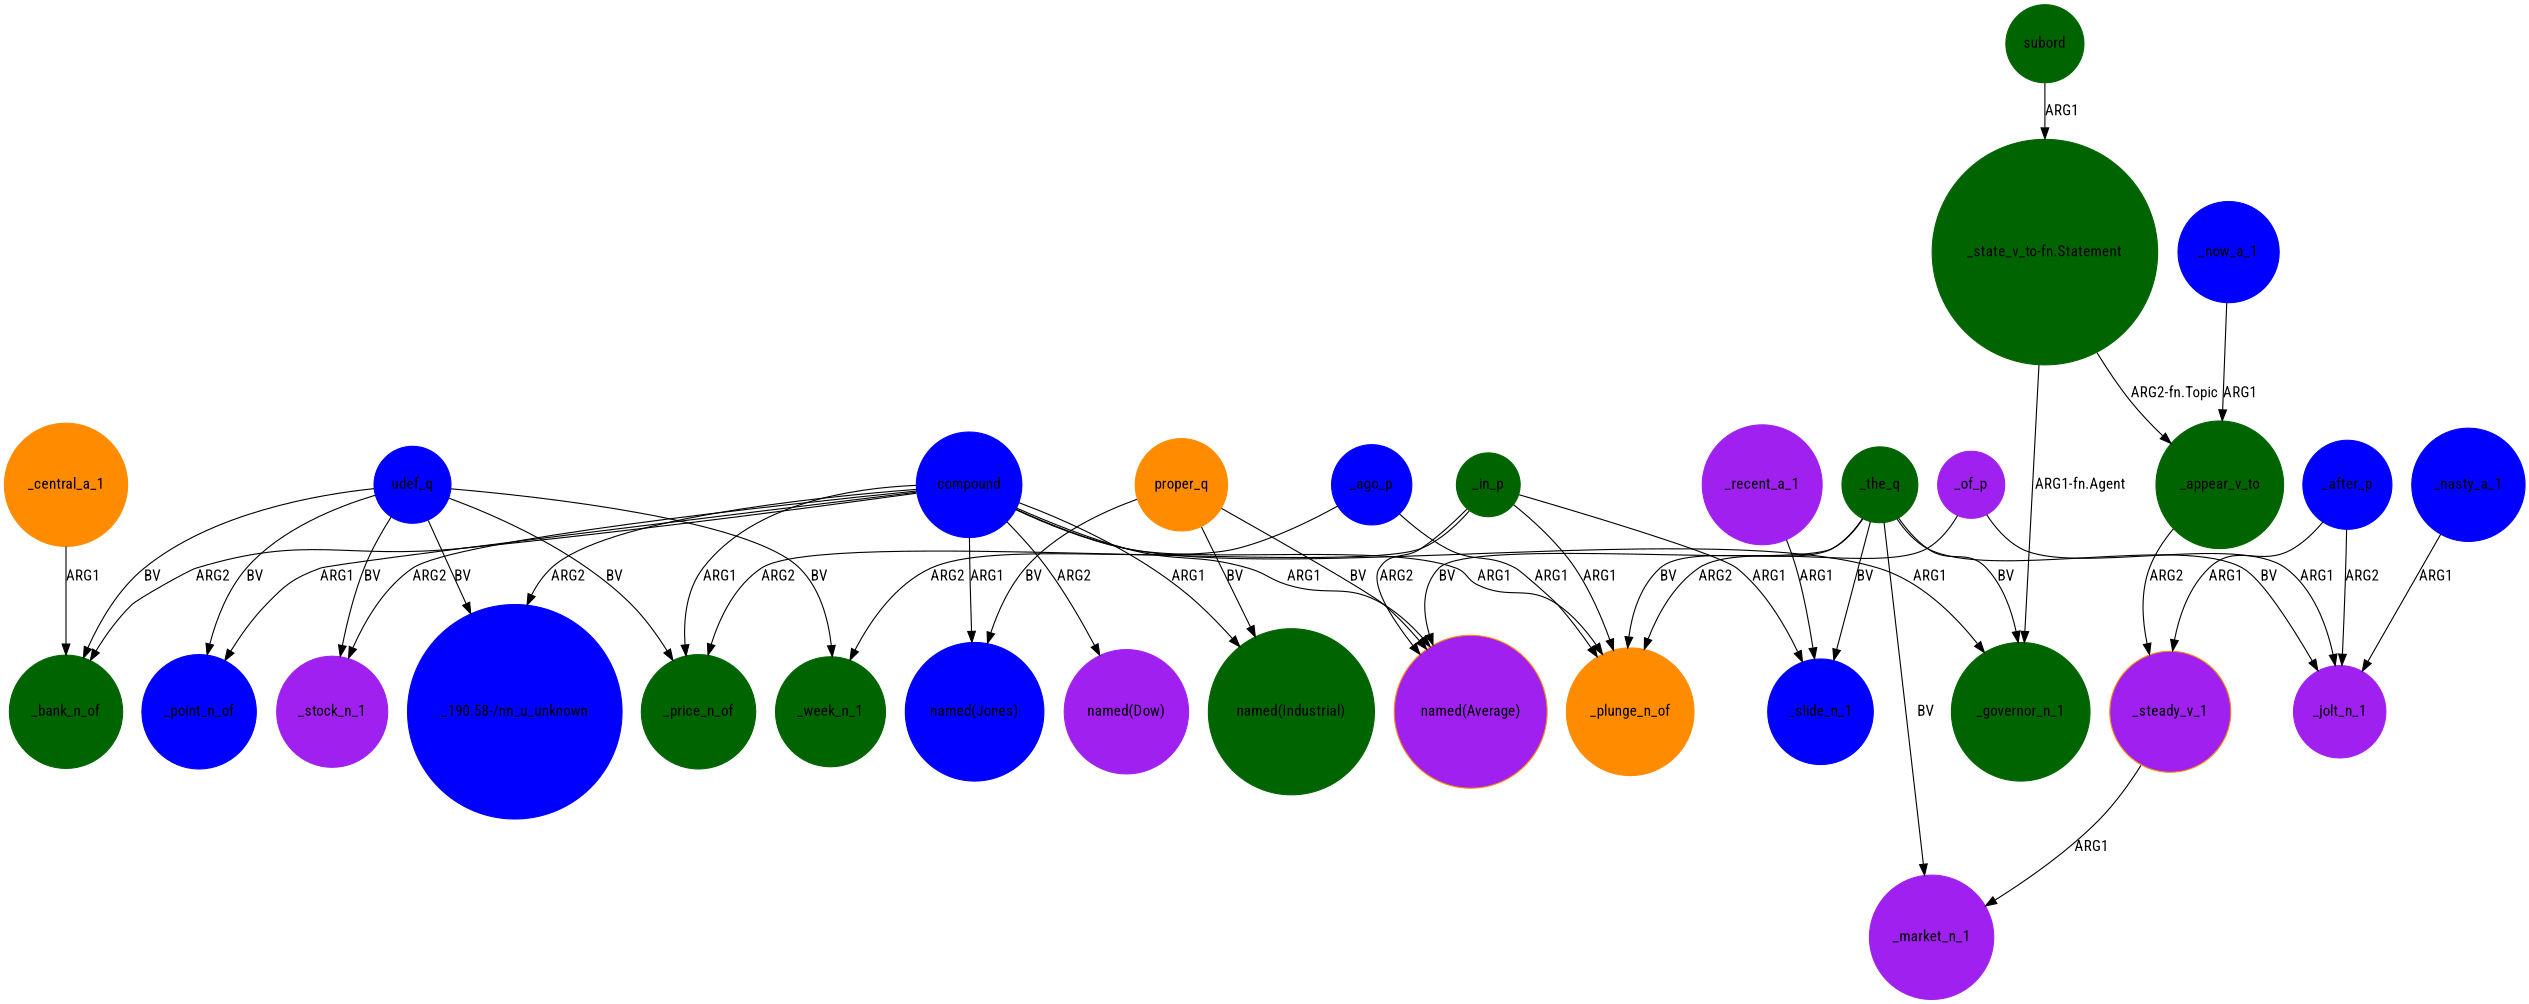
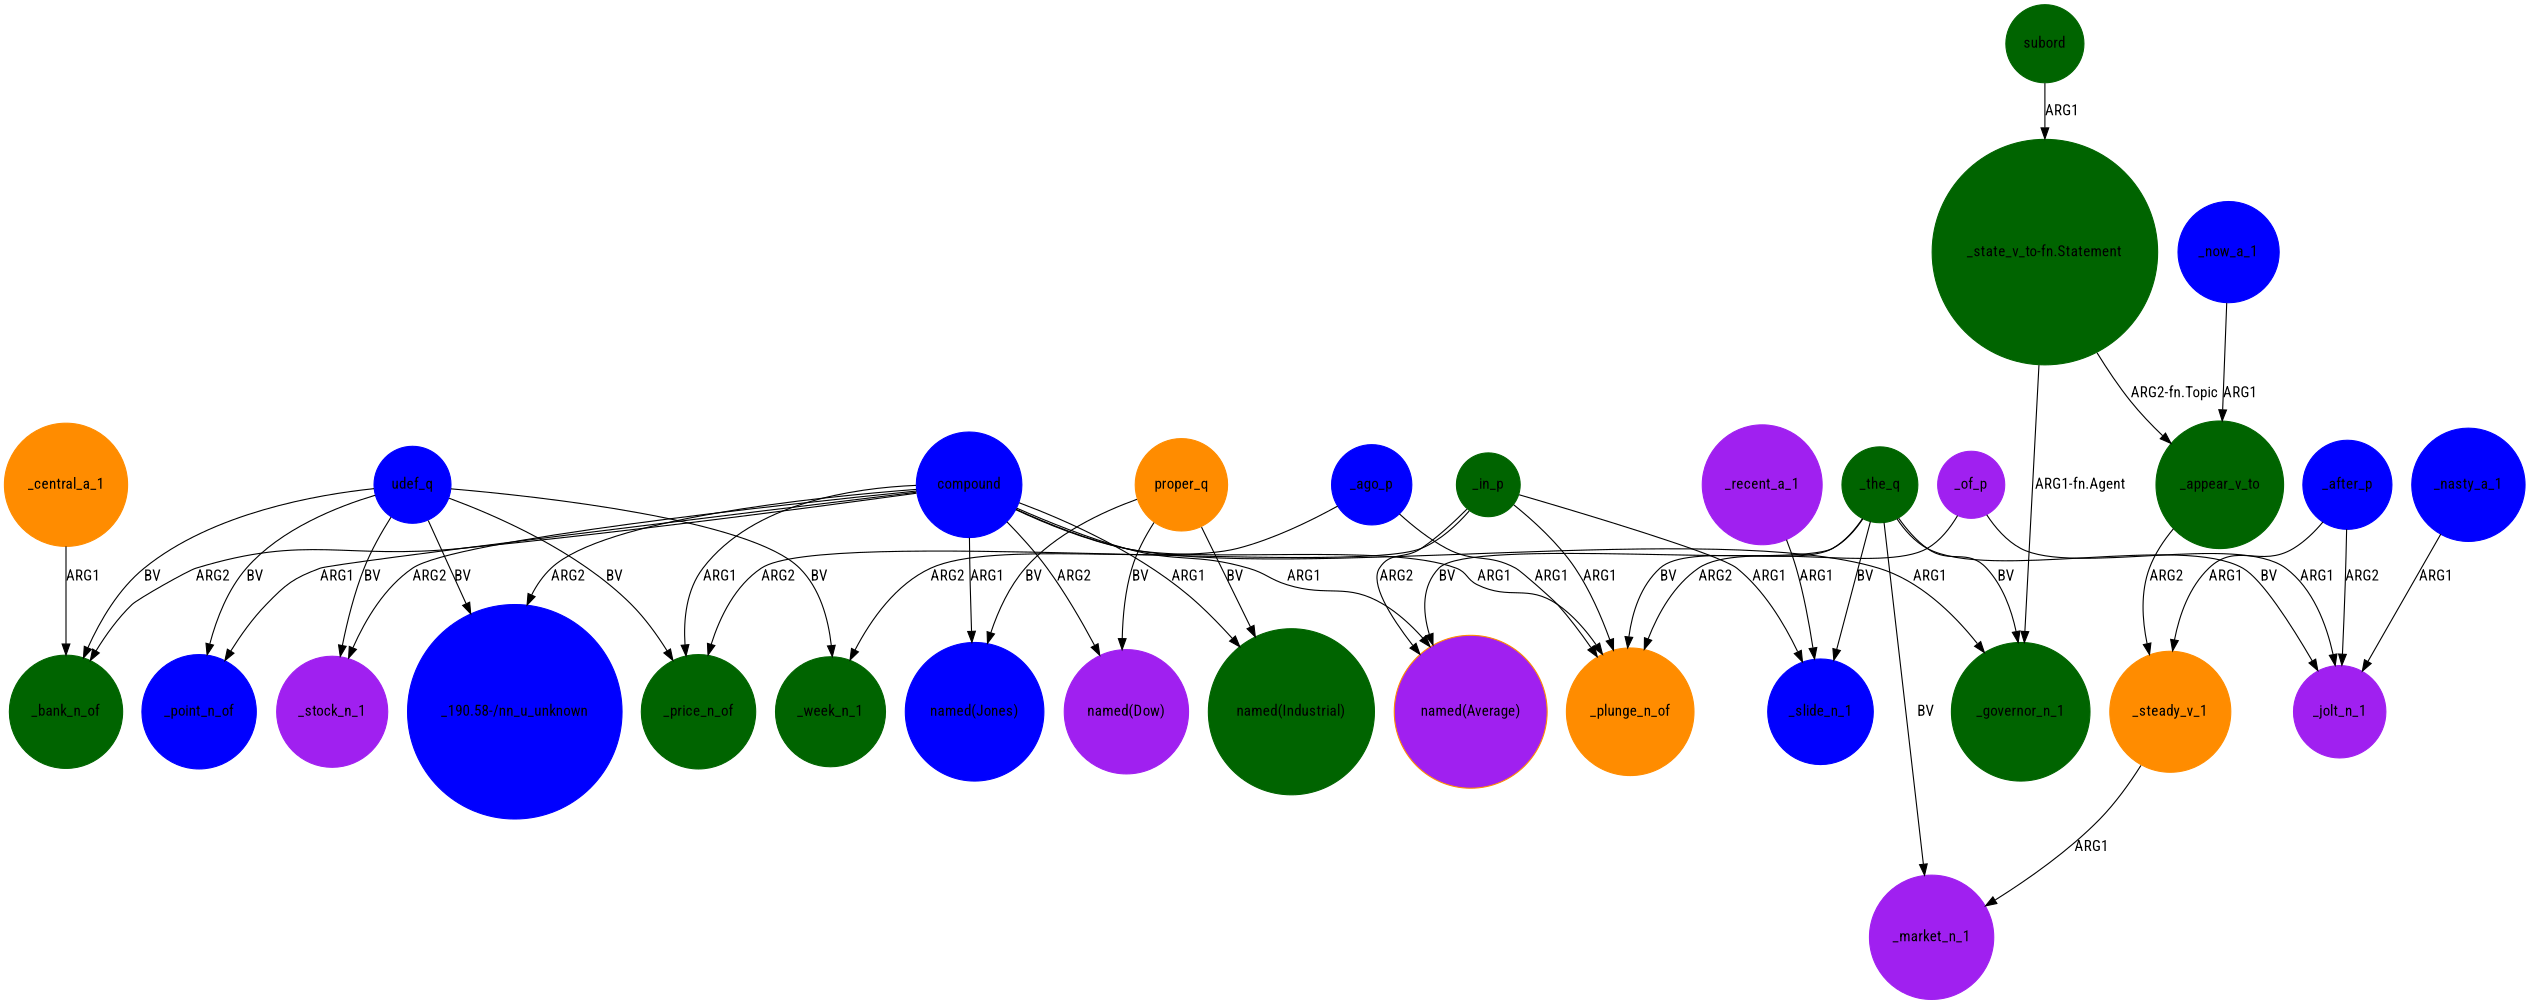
(1325, 568) -> (1129, 578)
(2170, 712) -> (2170, 712)
